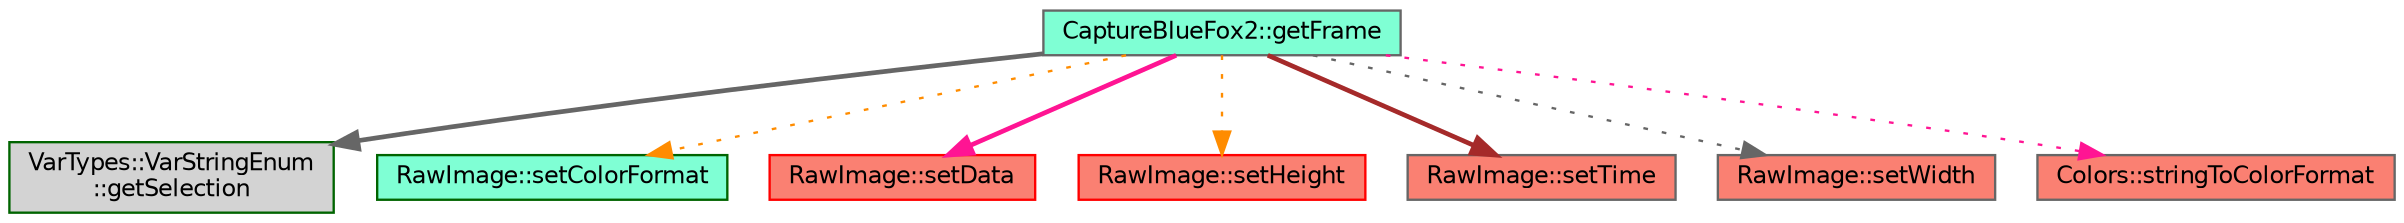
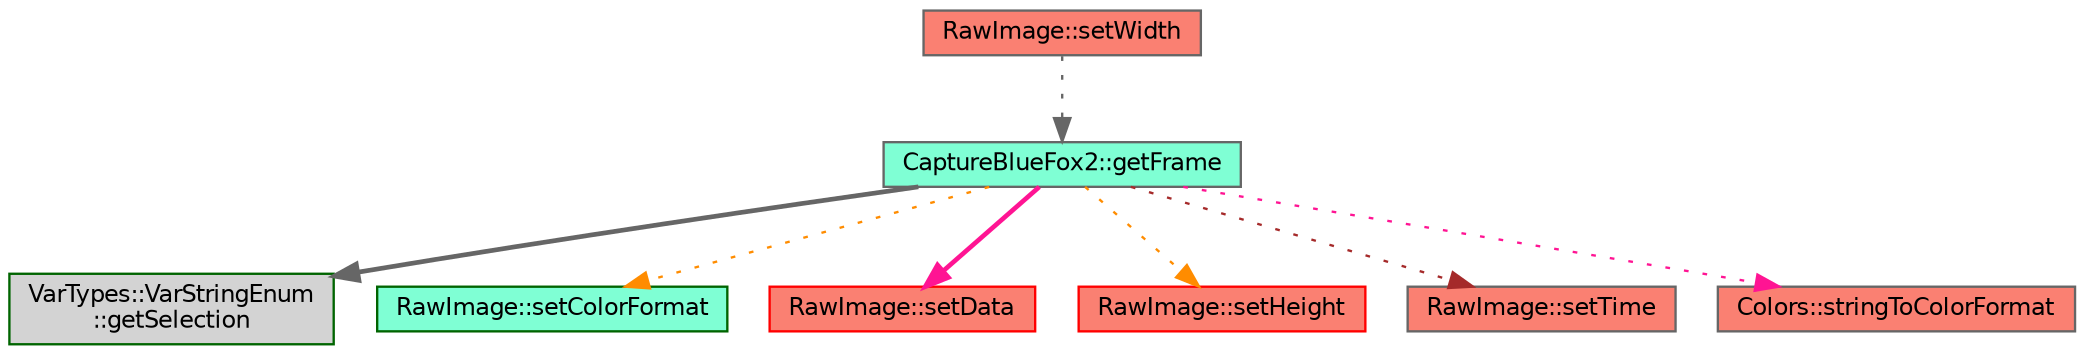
(1371, 100) -> (1290, 233)
(1528, 103) -> (1062, 87)
